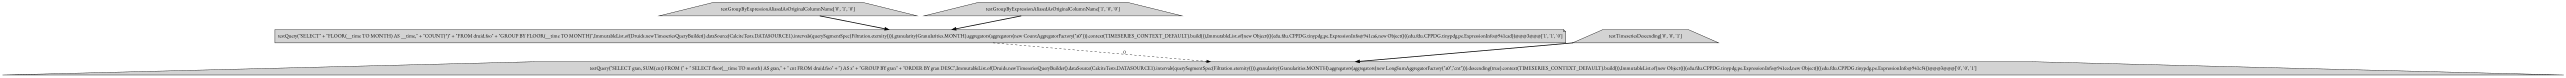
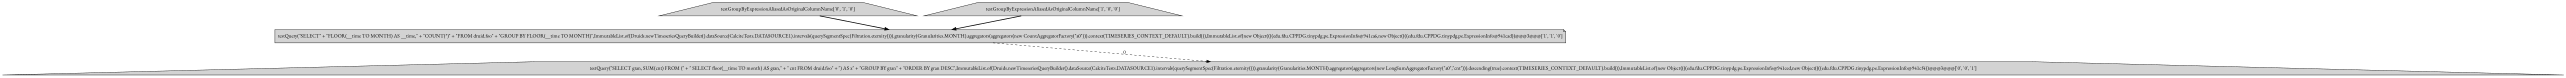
(1646, 36) -> none
